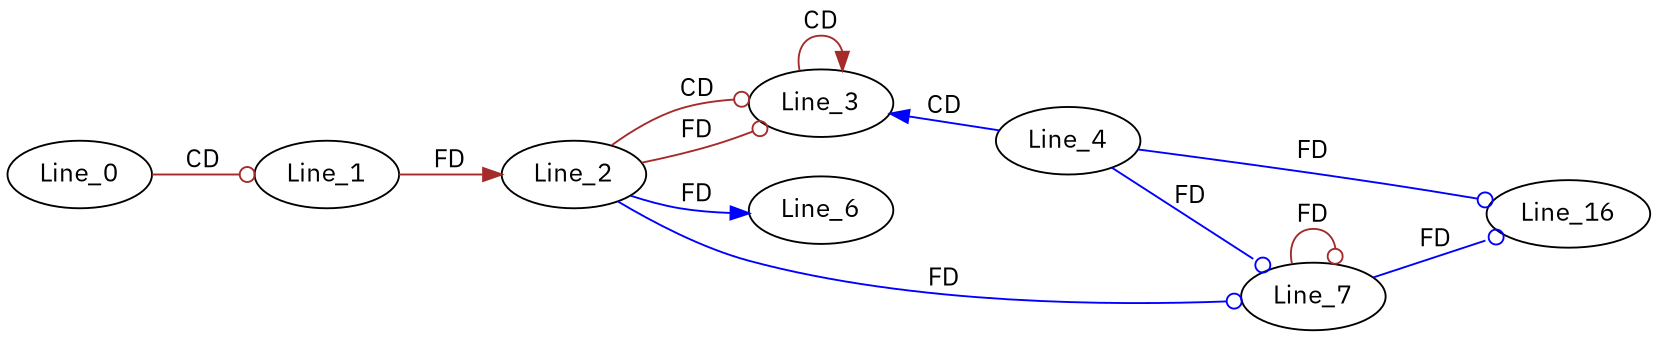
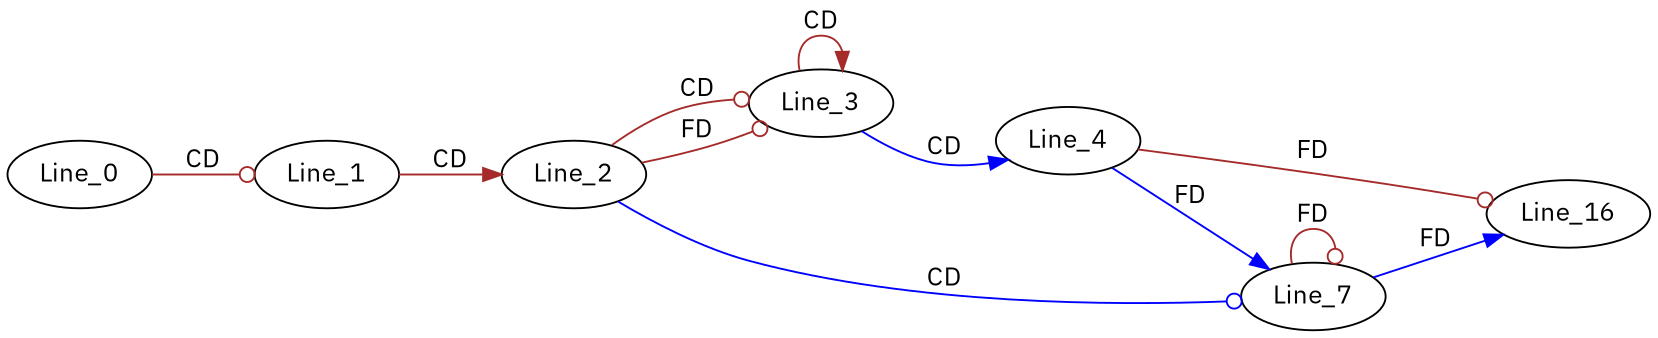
(954, 123) -> (922, 160)
(450, 160) -> (450, 160)
(1308, 173) -> (1308, 173)
(821, 210) -> none
(1183, 213) -> (1183, 213)
(1429, 259) -> (1429, 259)
(945, 279) -> (945, 279)
